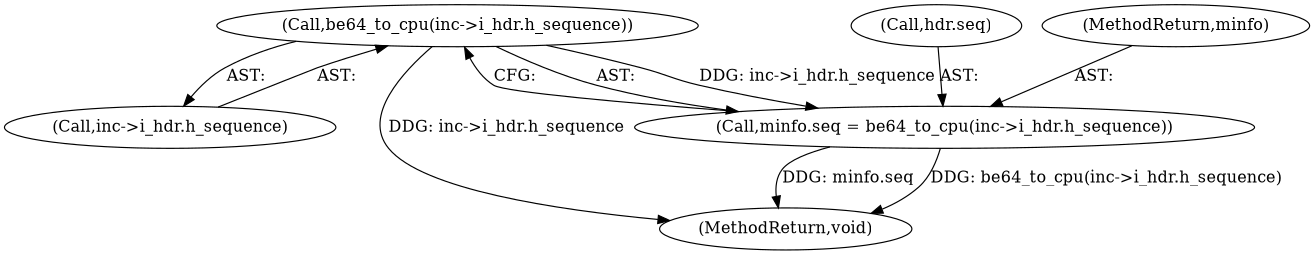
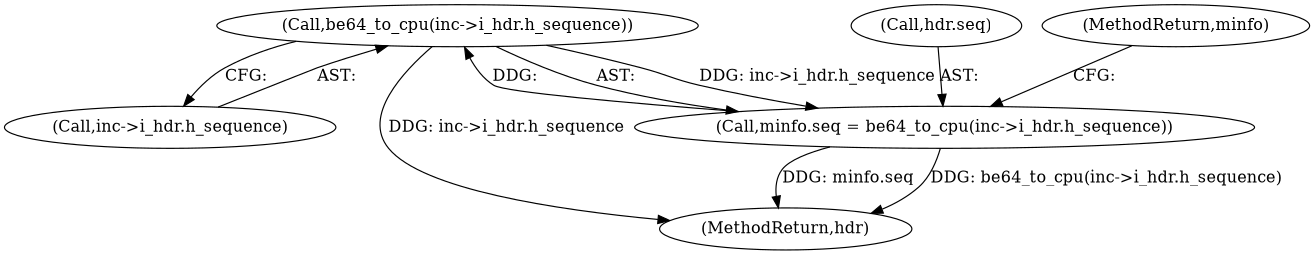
(249, 77) -> (249, 77)
(518, 77) -> (518, 77)
(1097, 77) -> (1097, 77)
(786, 229) -> (786, 229)
